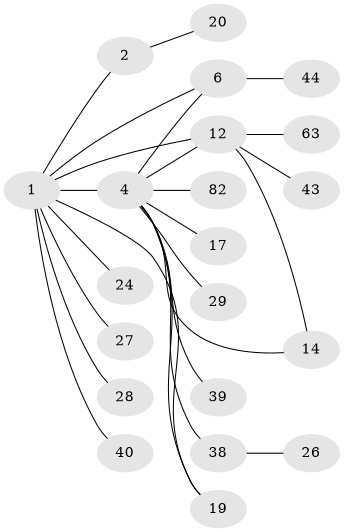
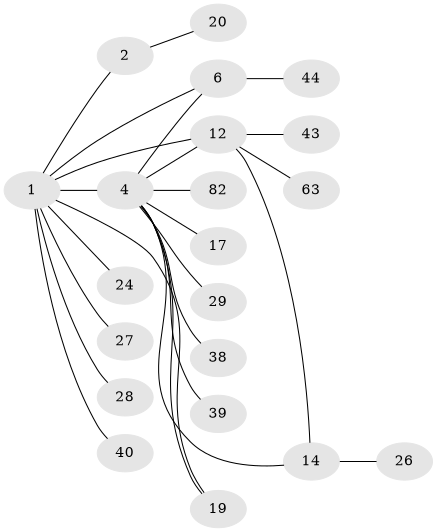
(265, 453) -> (358, 461)
